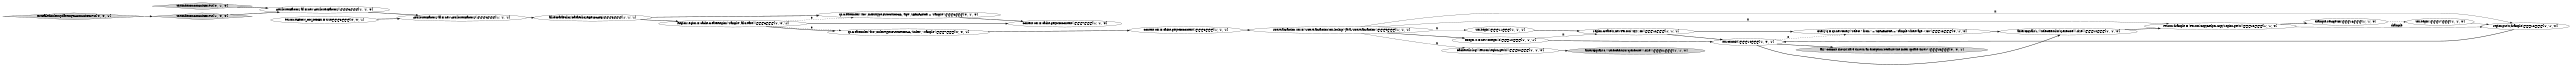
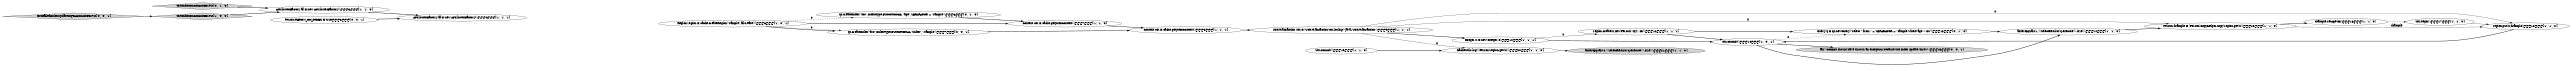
(593, 18) -> none
none -> (1124, 27)
(1500, 30) -> none
none -> (1341, 51)
